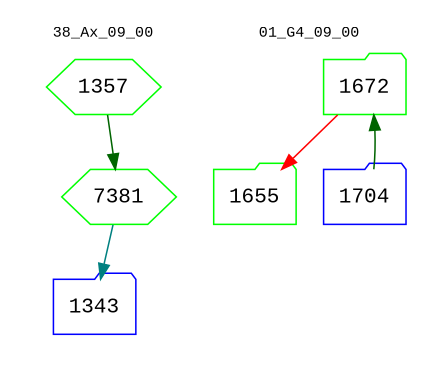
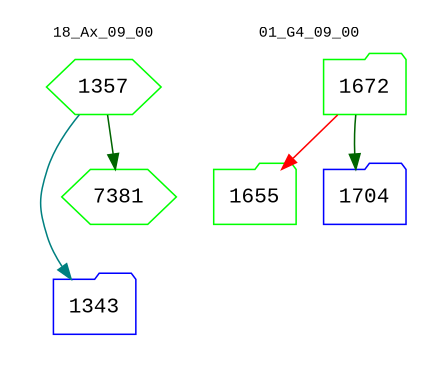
(104, 33) -> (104, 33)
(375, 150) -> (355, 134)
(109, 244) -> (42, 188)
